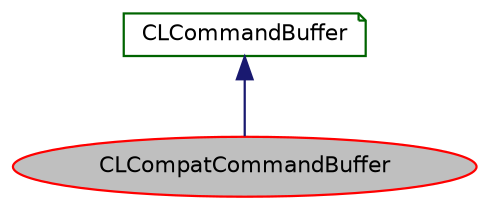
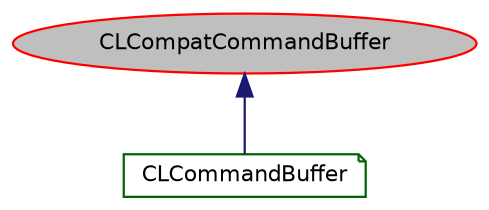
(245, 108) -> (245, 125)
